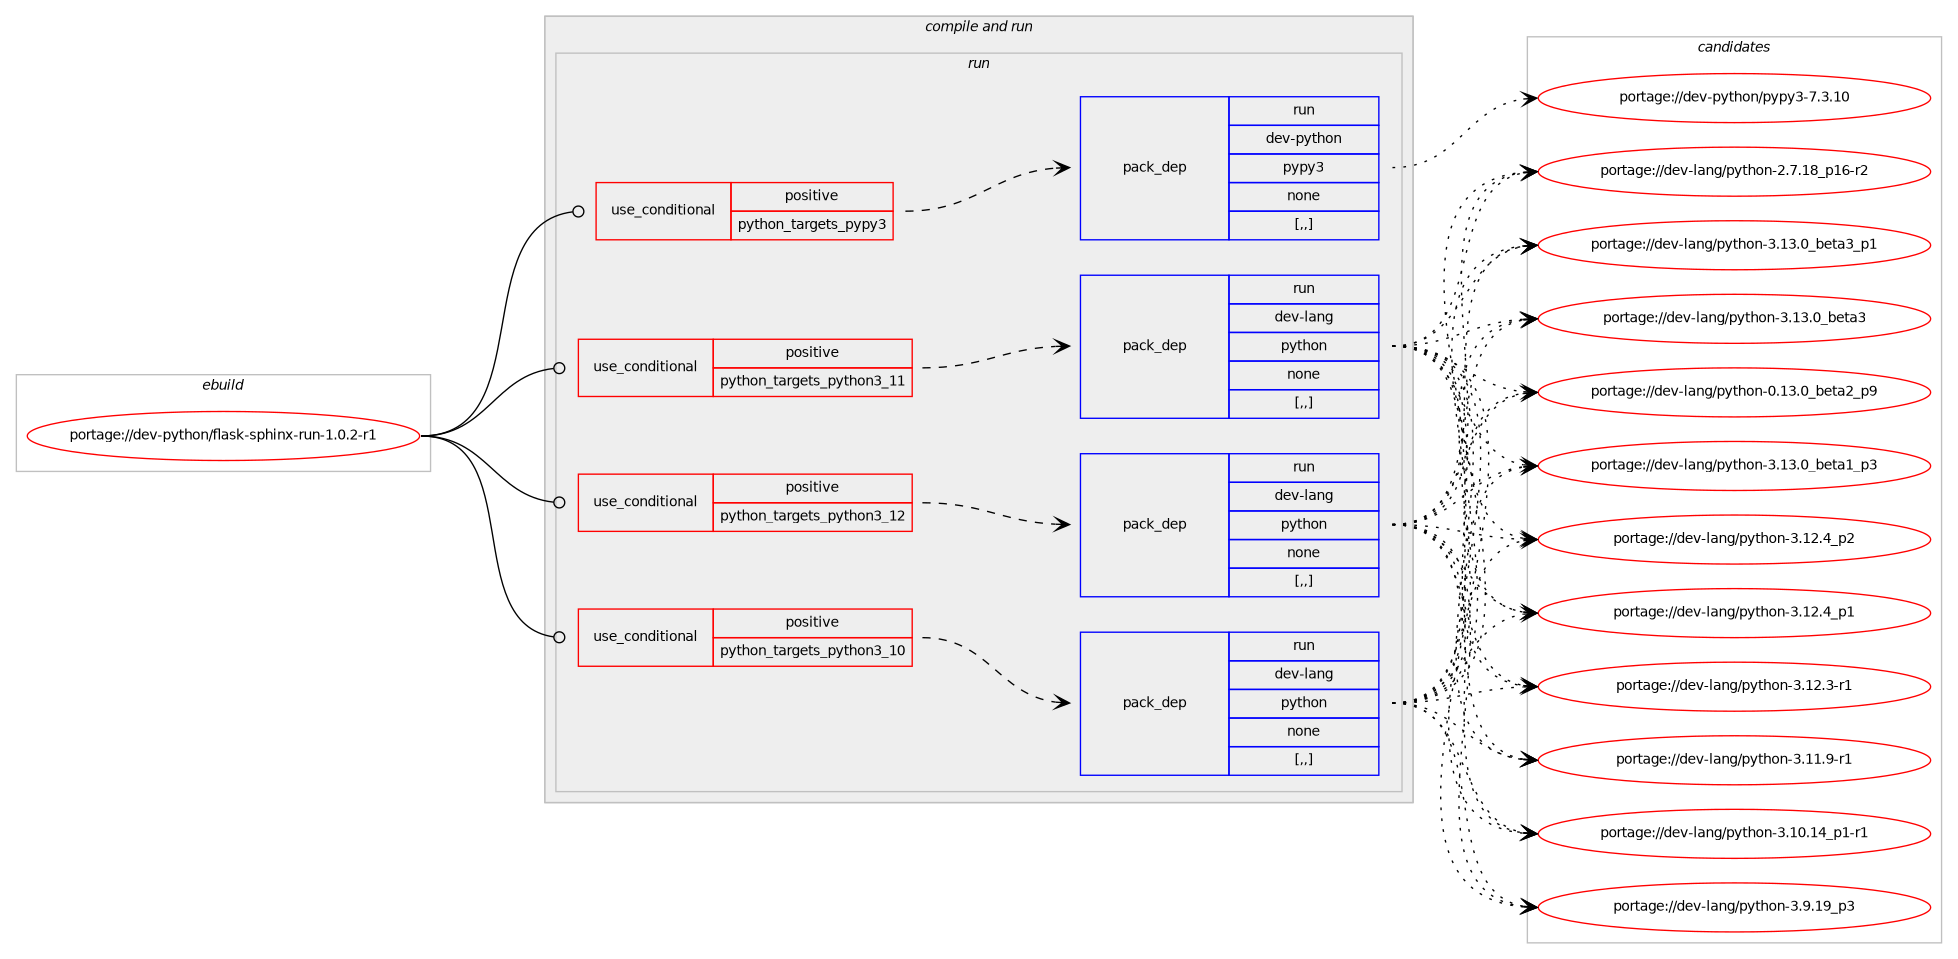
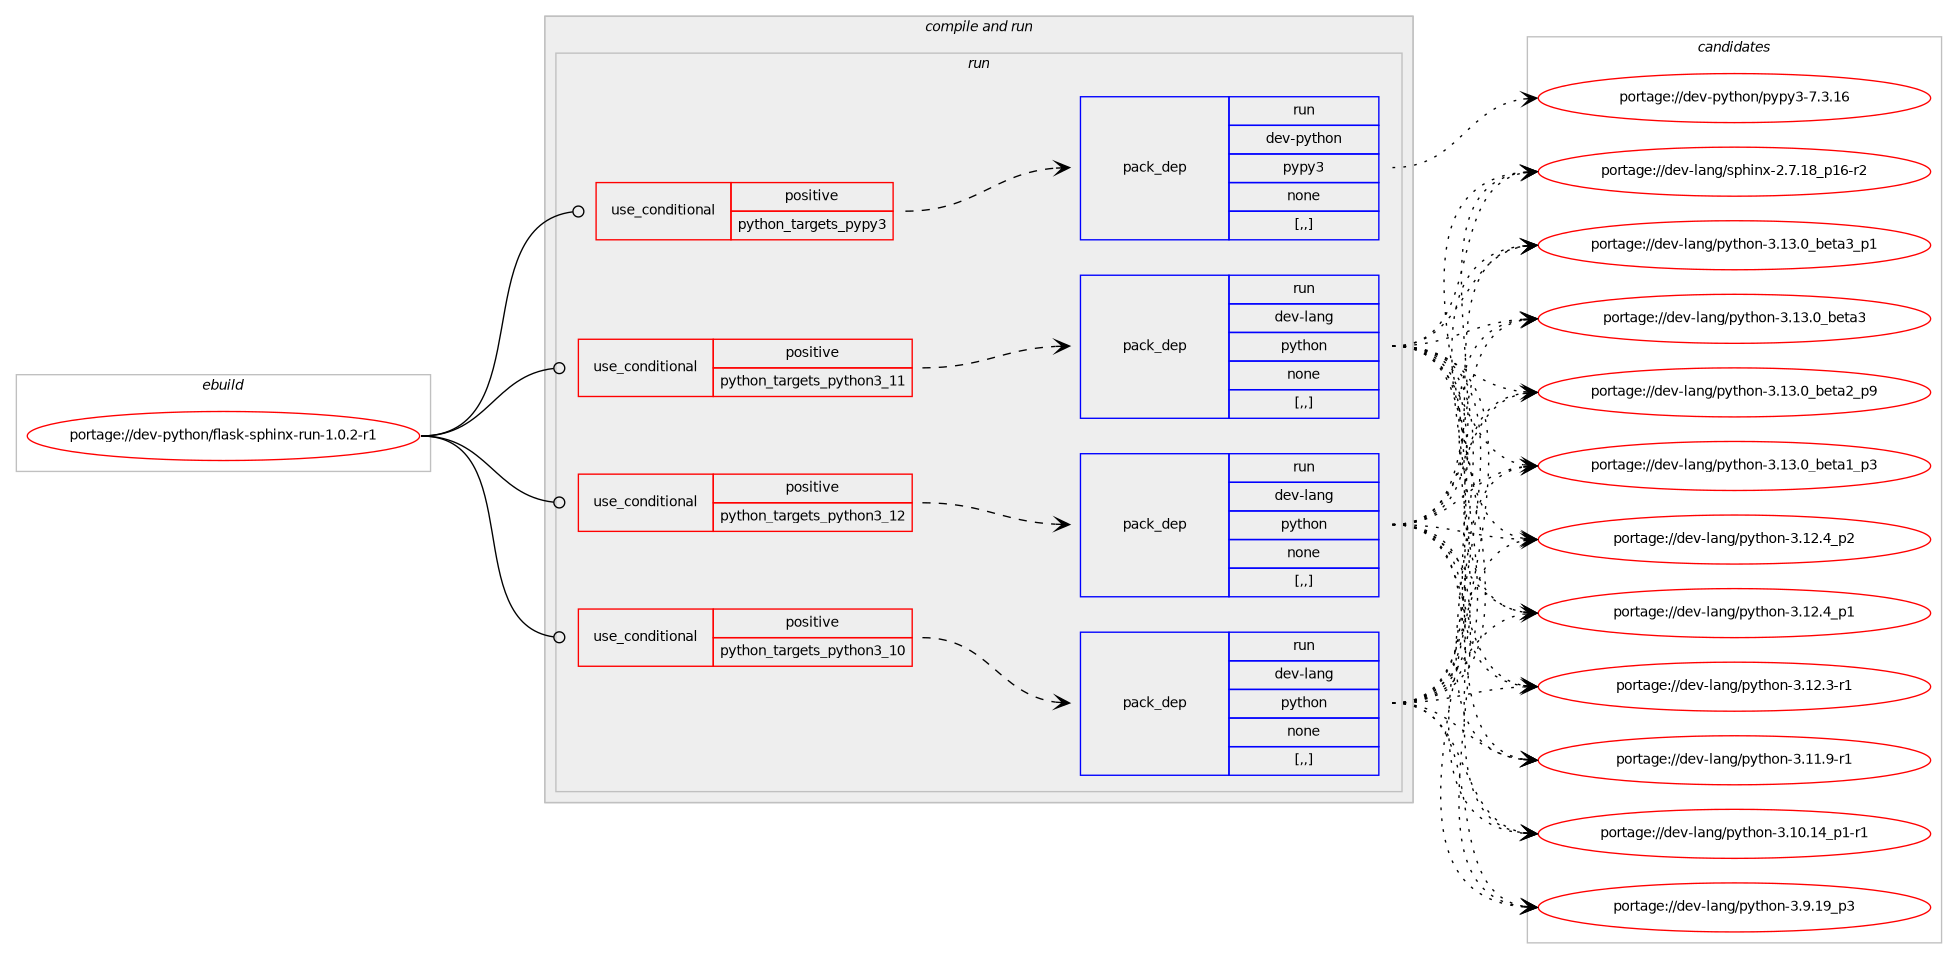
(1734, 98) -> (1734, 98)
(1734, 172) -> (1734, 172)
(1734, 392) -> (1734, 392)
